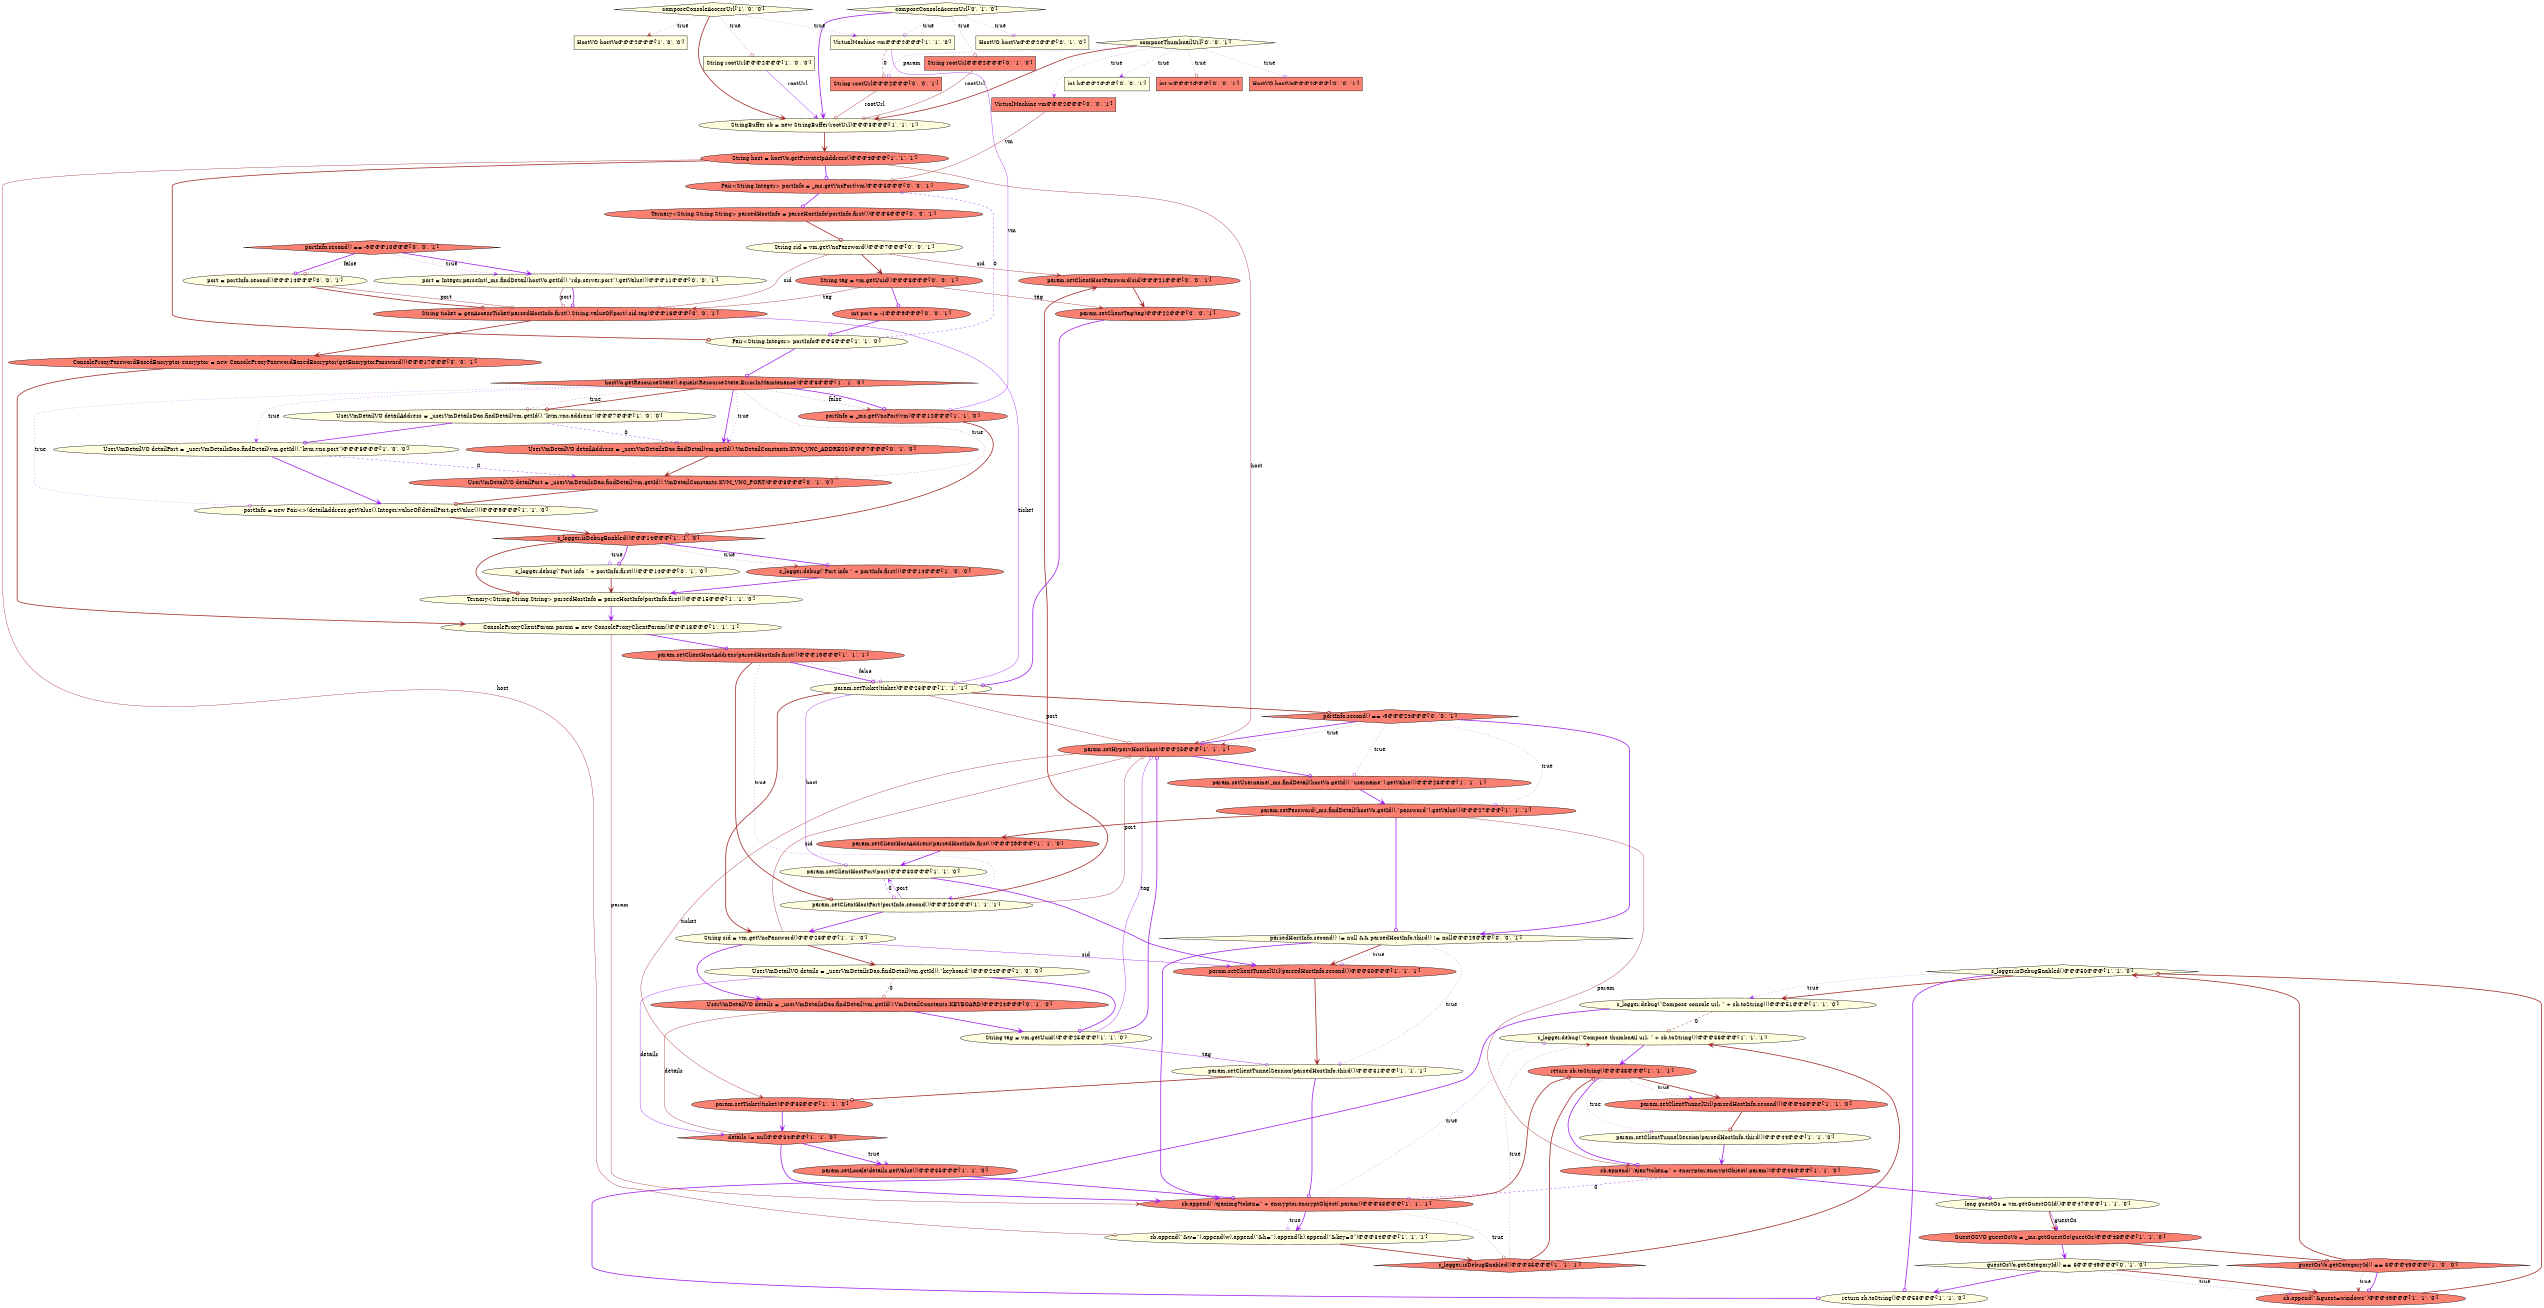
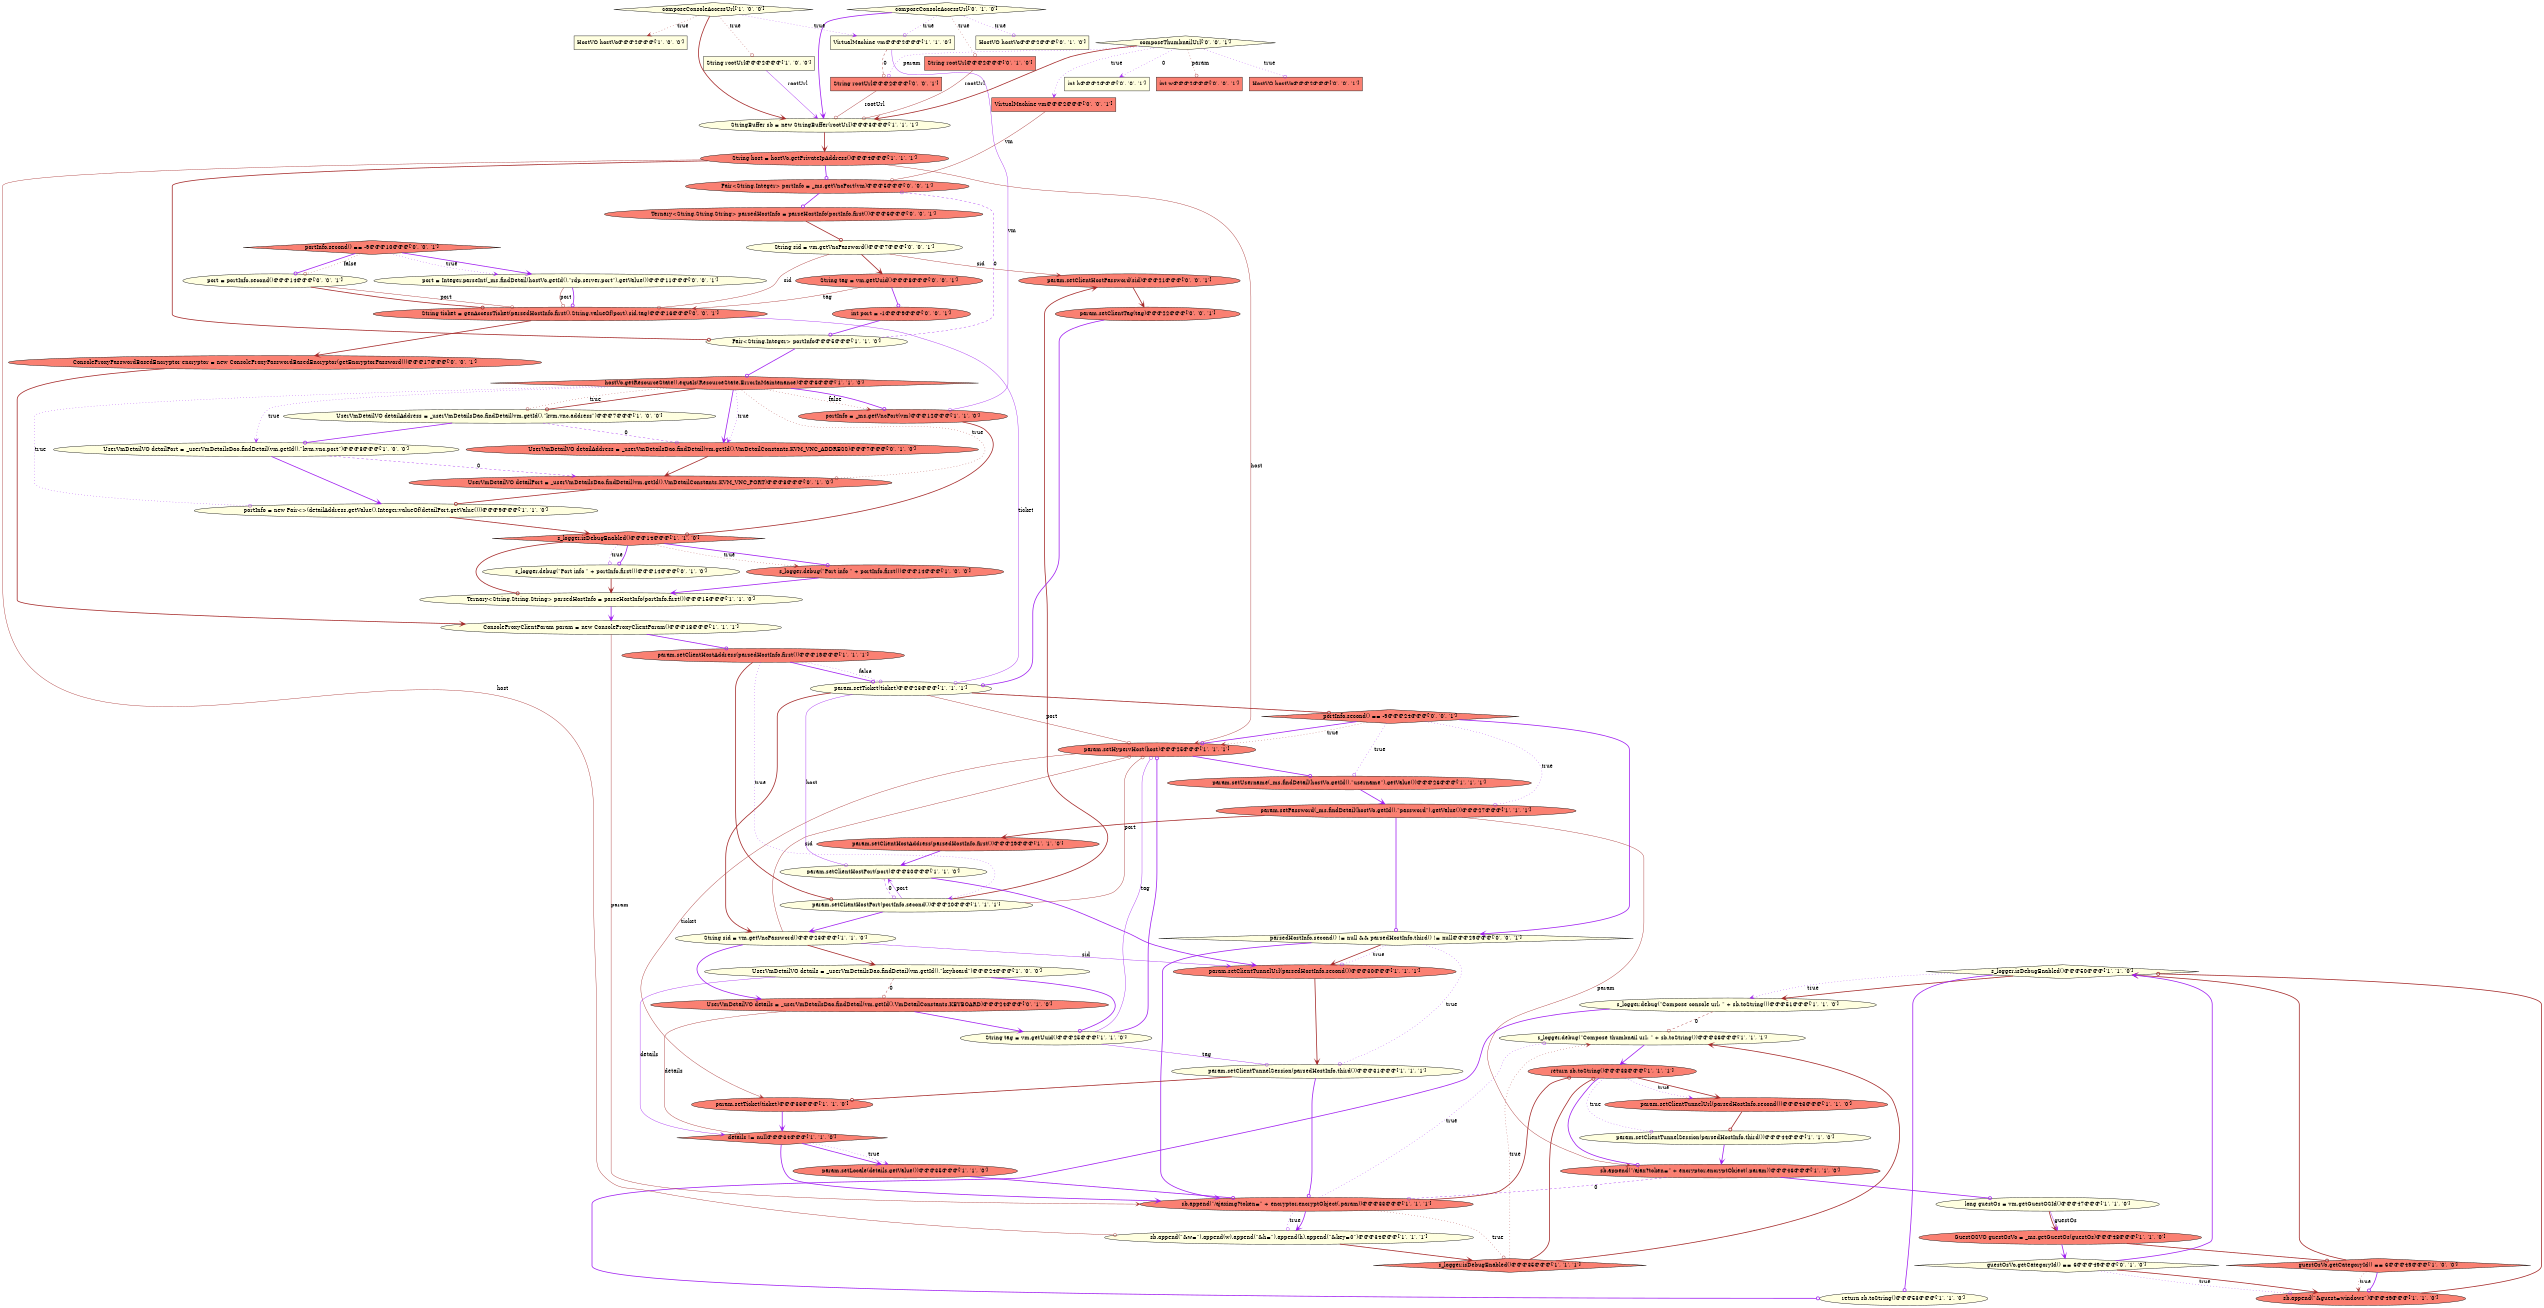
(1164, 63) -> (1164, 63)
(1201, 63) -> (1201, 63)
(1017, 297) -> none
(1989, 1281) -> (2212, 1129)
